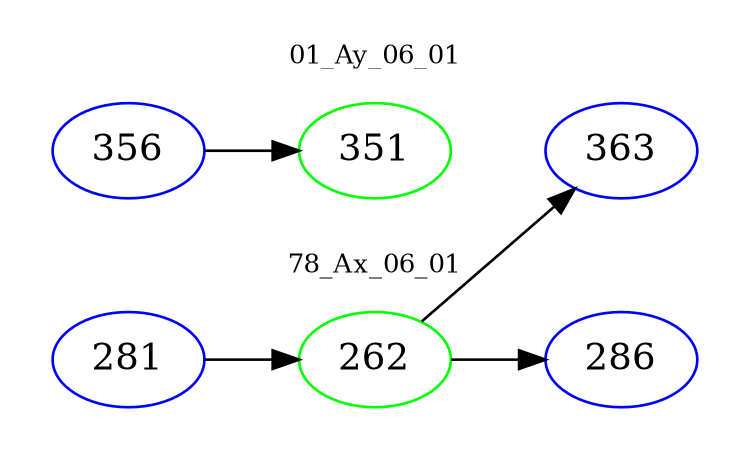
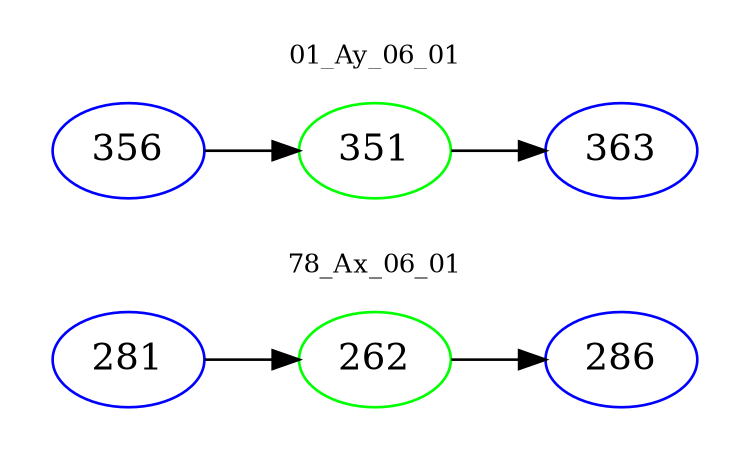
(488, 264) -> (485, 151)
